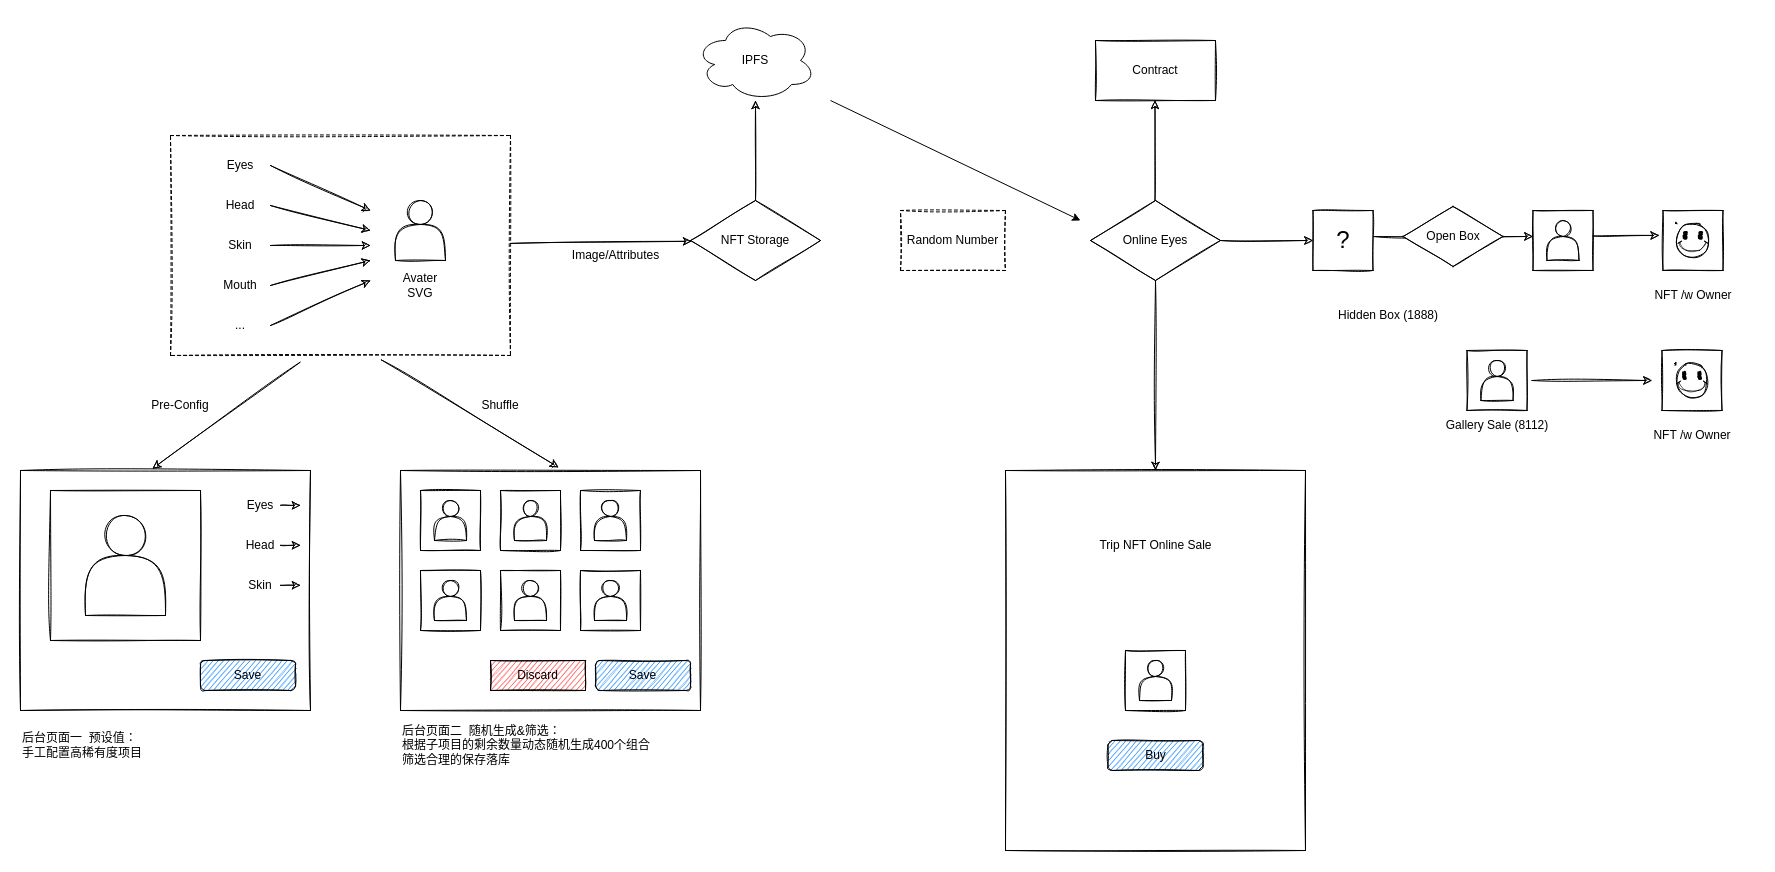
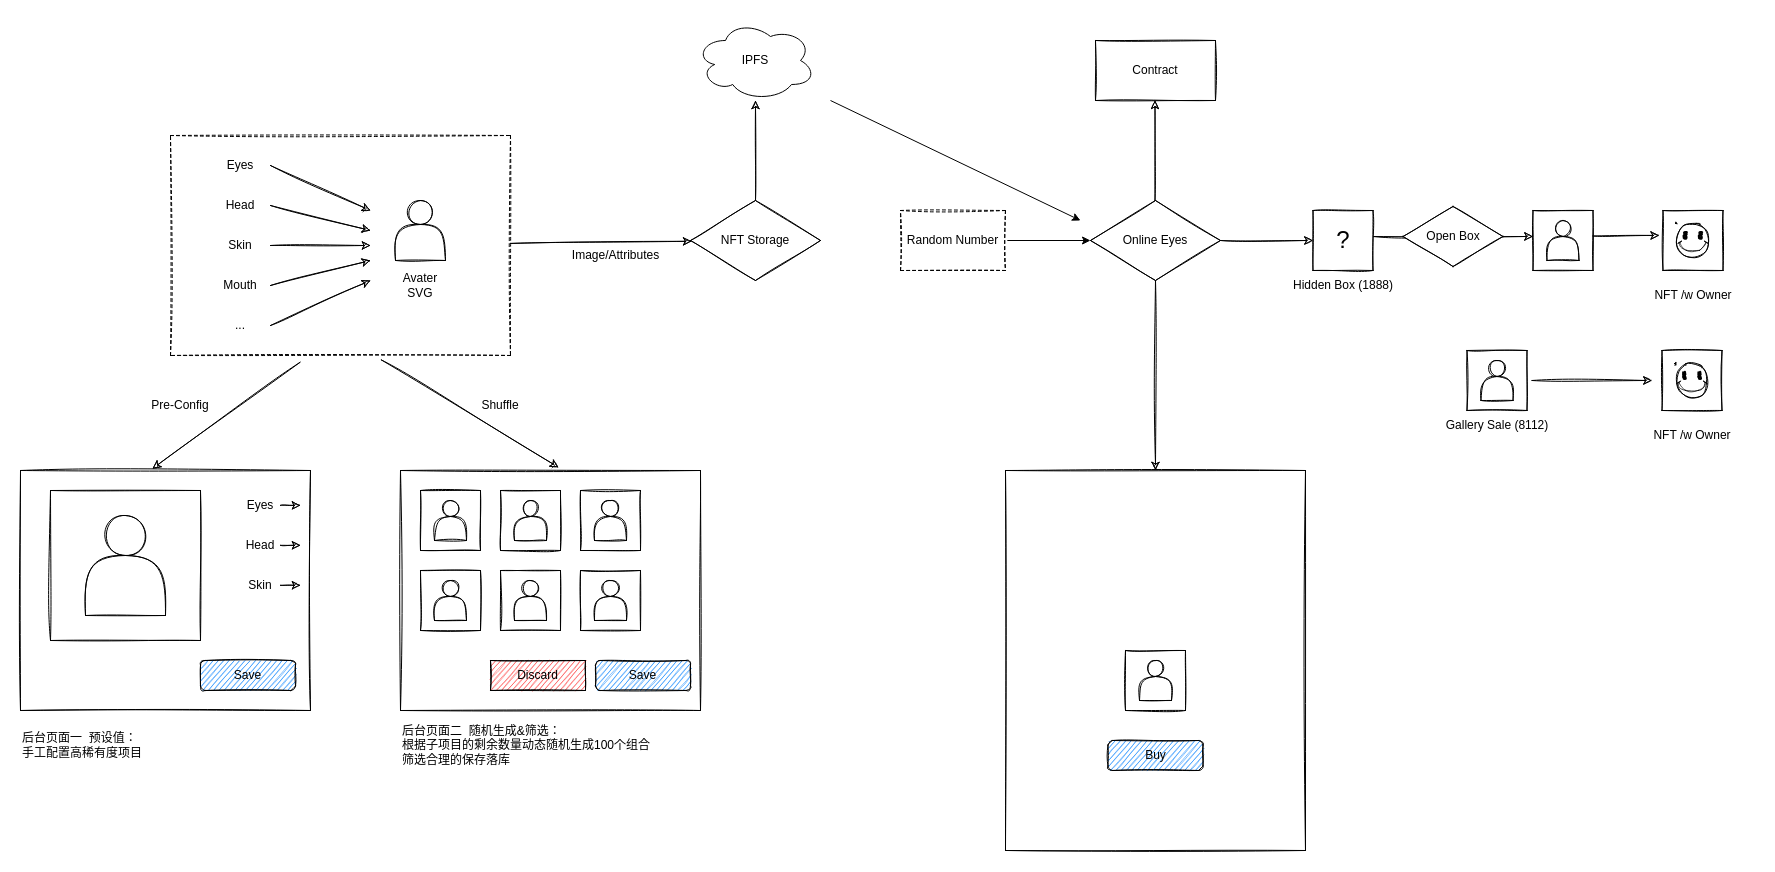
none -> (1045, 241)
(1388, 316) -> (1343, 286)
(1156, 546) -> none
(527, 746) -> (527, 746)
